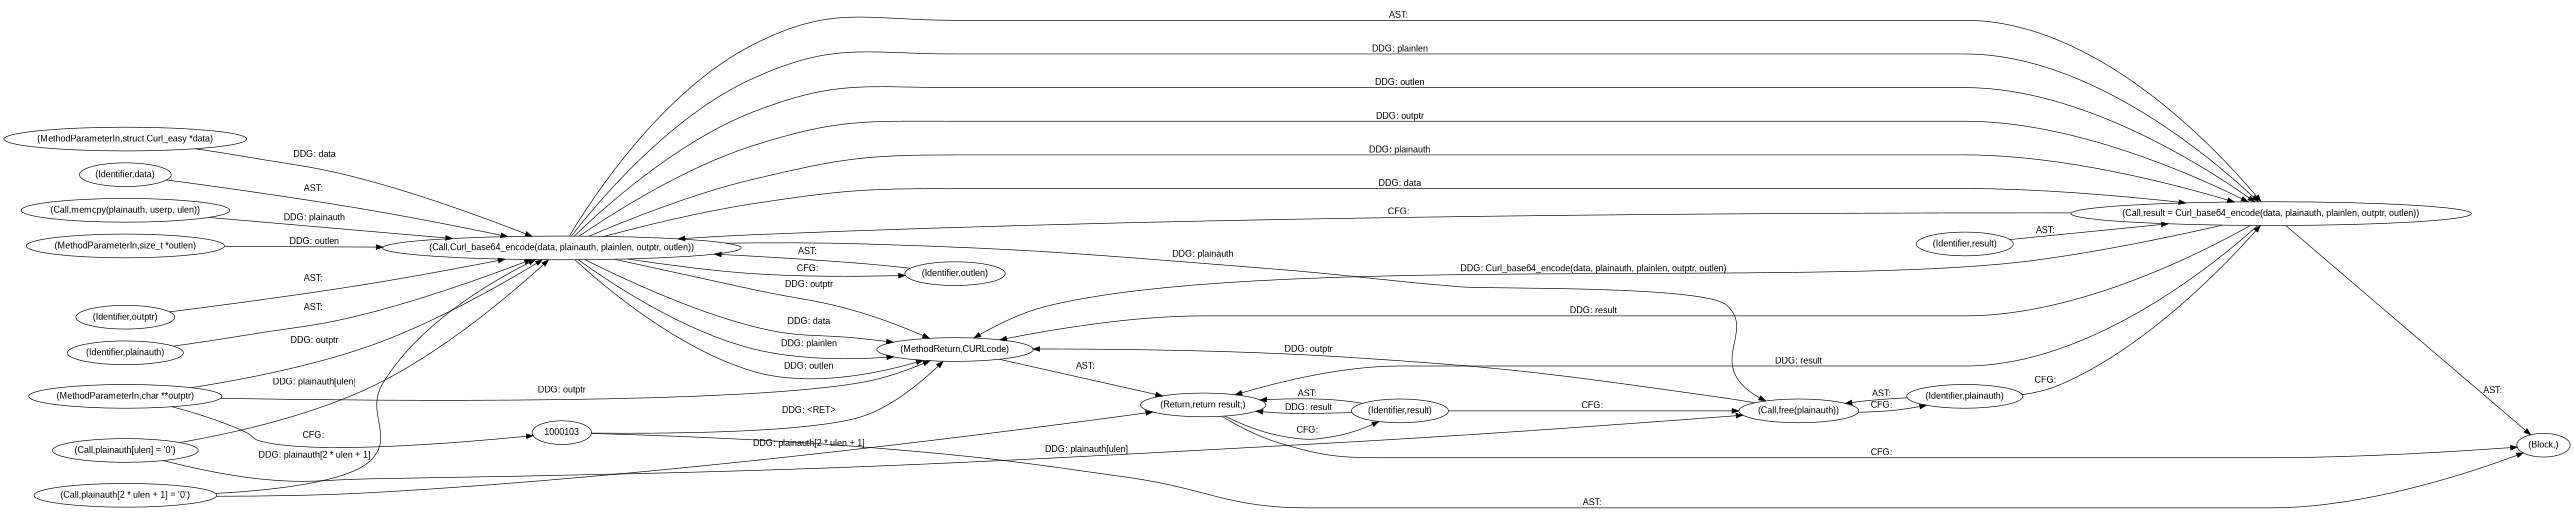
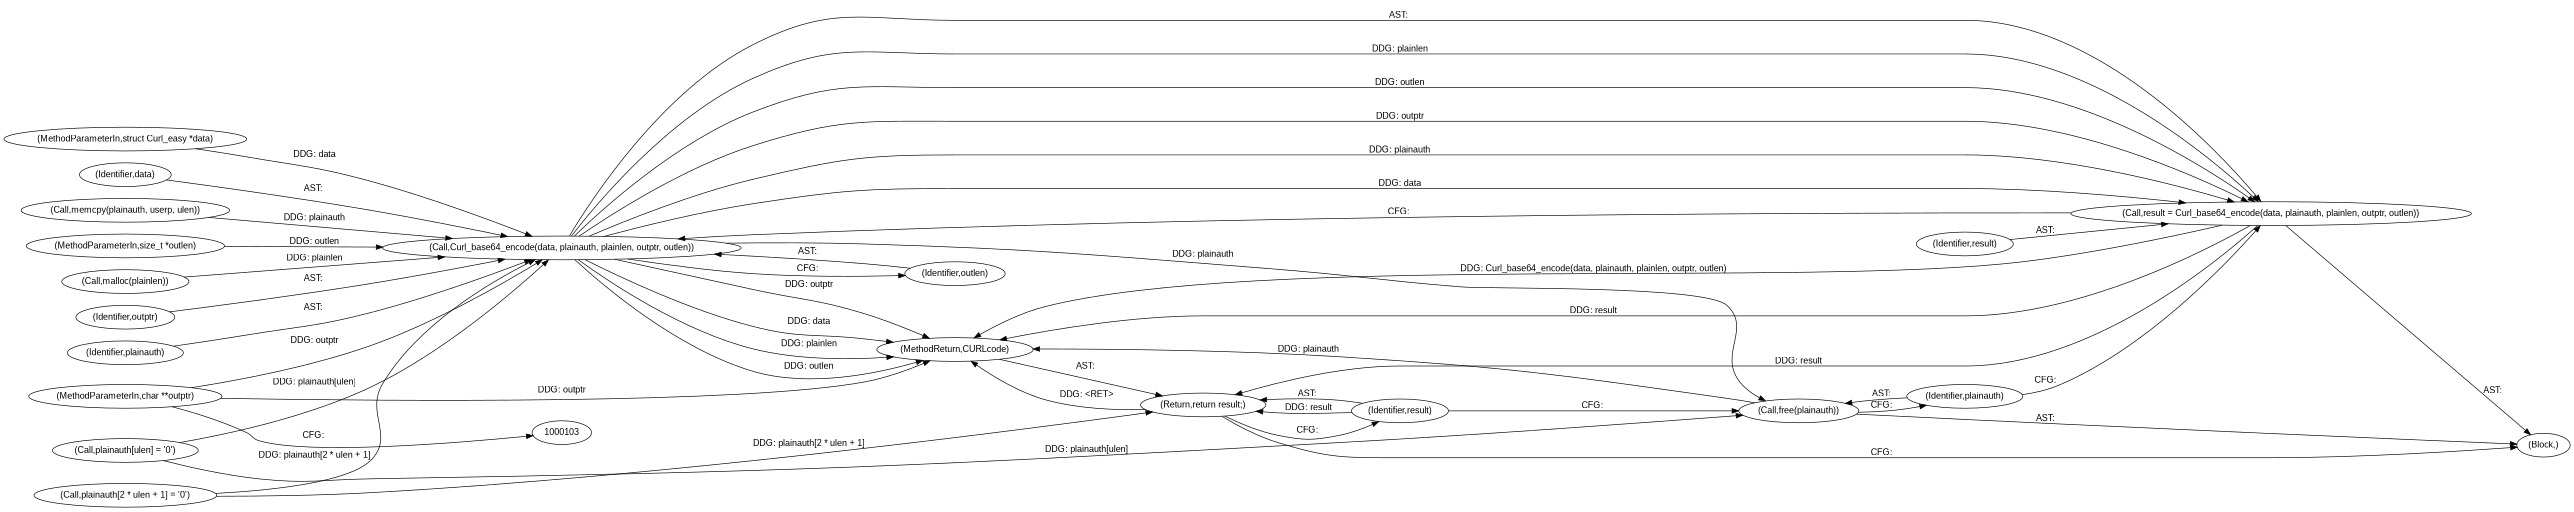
none -> (125, 282)
(1309, 349) -> (1309, 349)
(773, 429) -> (1057, 403)
(1555, 508) -> (2183, 430)
